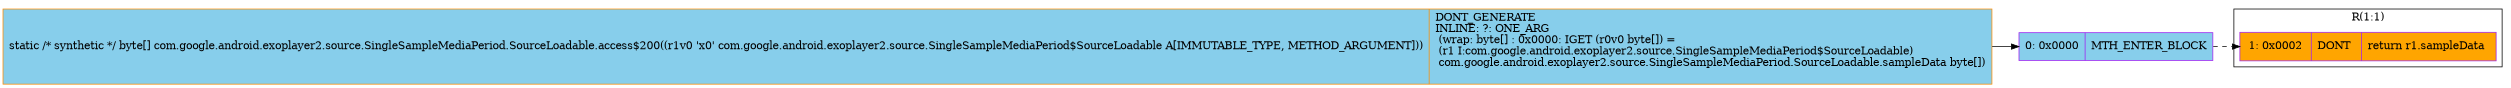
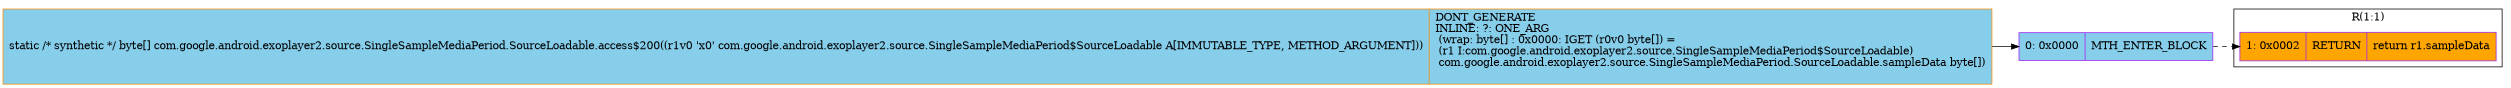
(2334, 46) -> (2336, 46)
